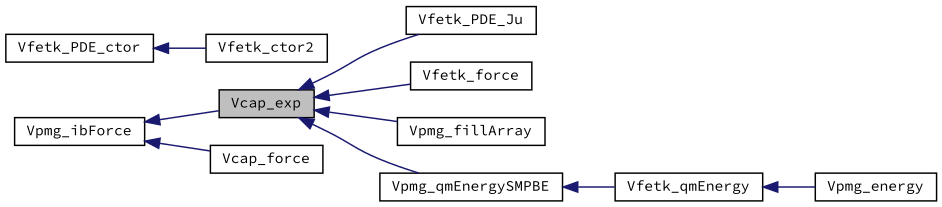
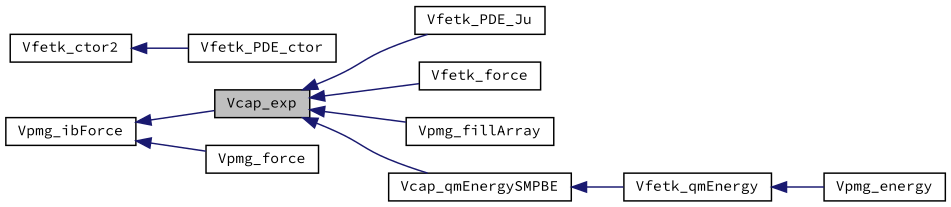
(187, 48) -> (167, 48)
(267, 159) -> (262, 159)
(471, 187) -> (480, 187)
